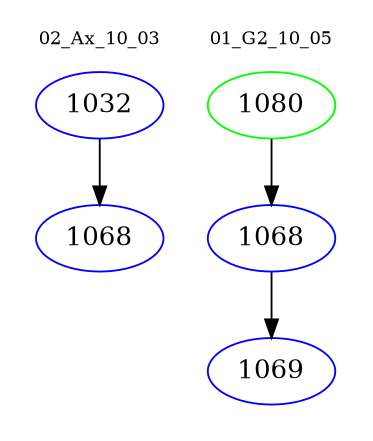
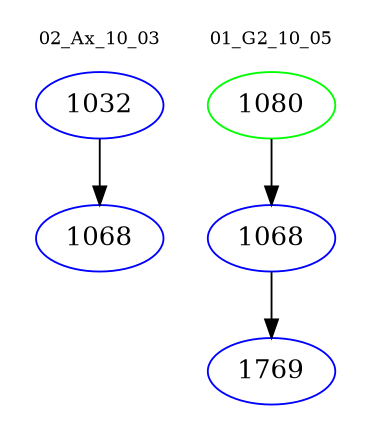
(272, 371) -> (272, 371)
